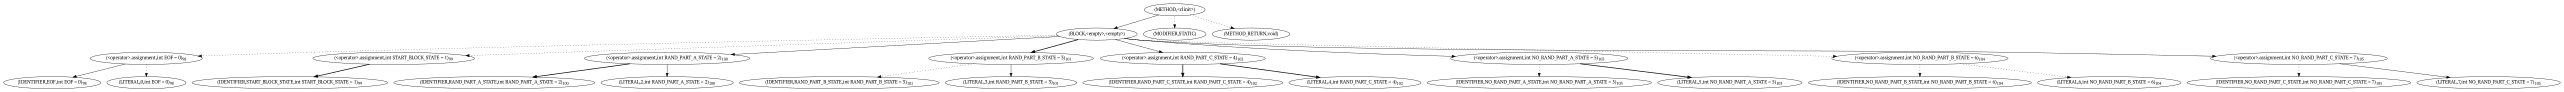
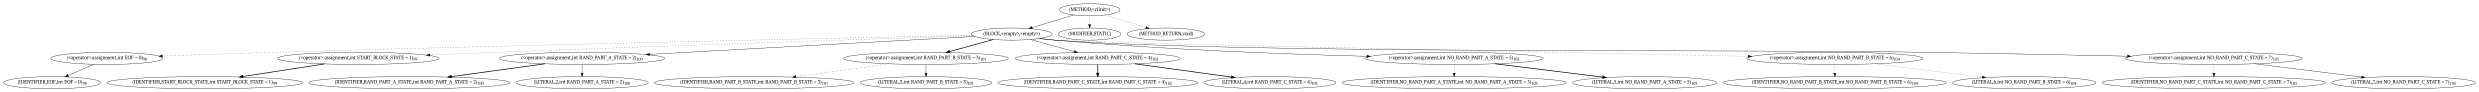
(146, 83) -> none
